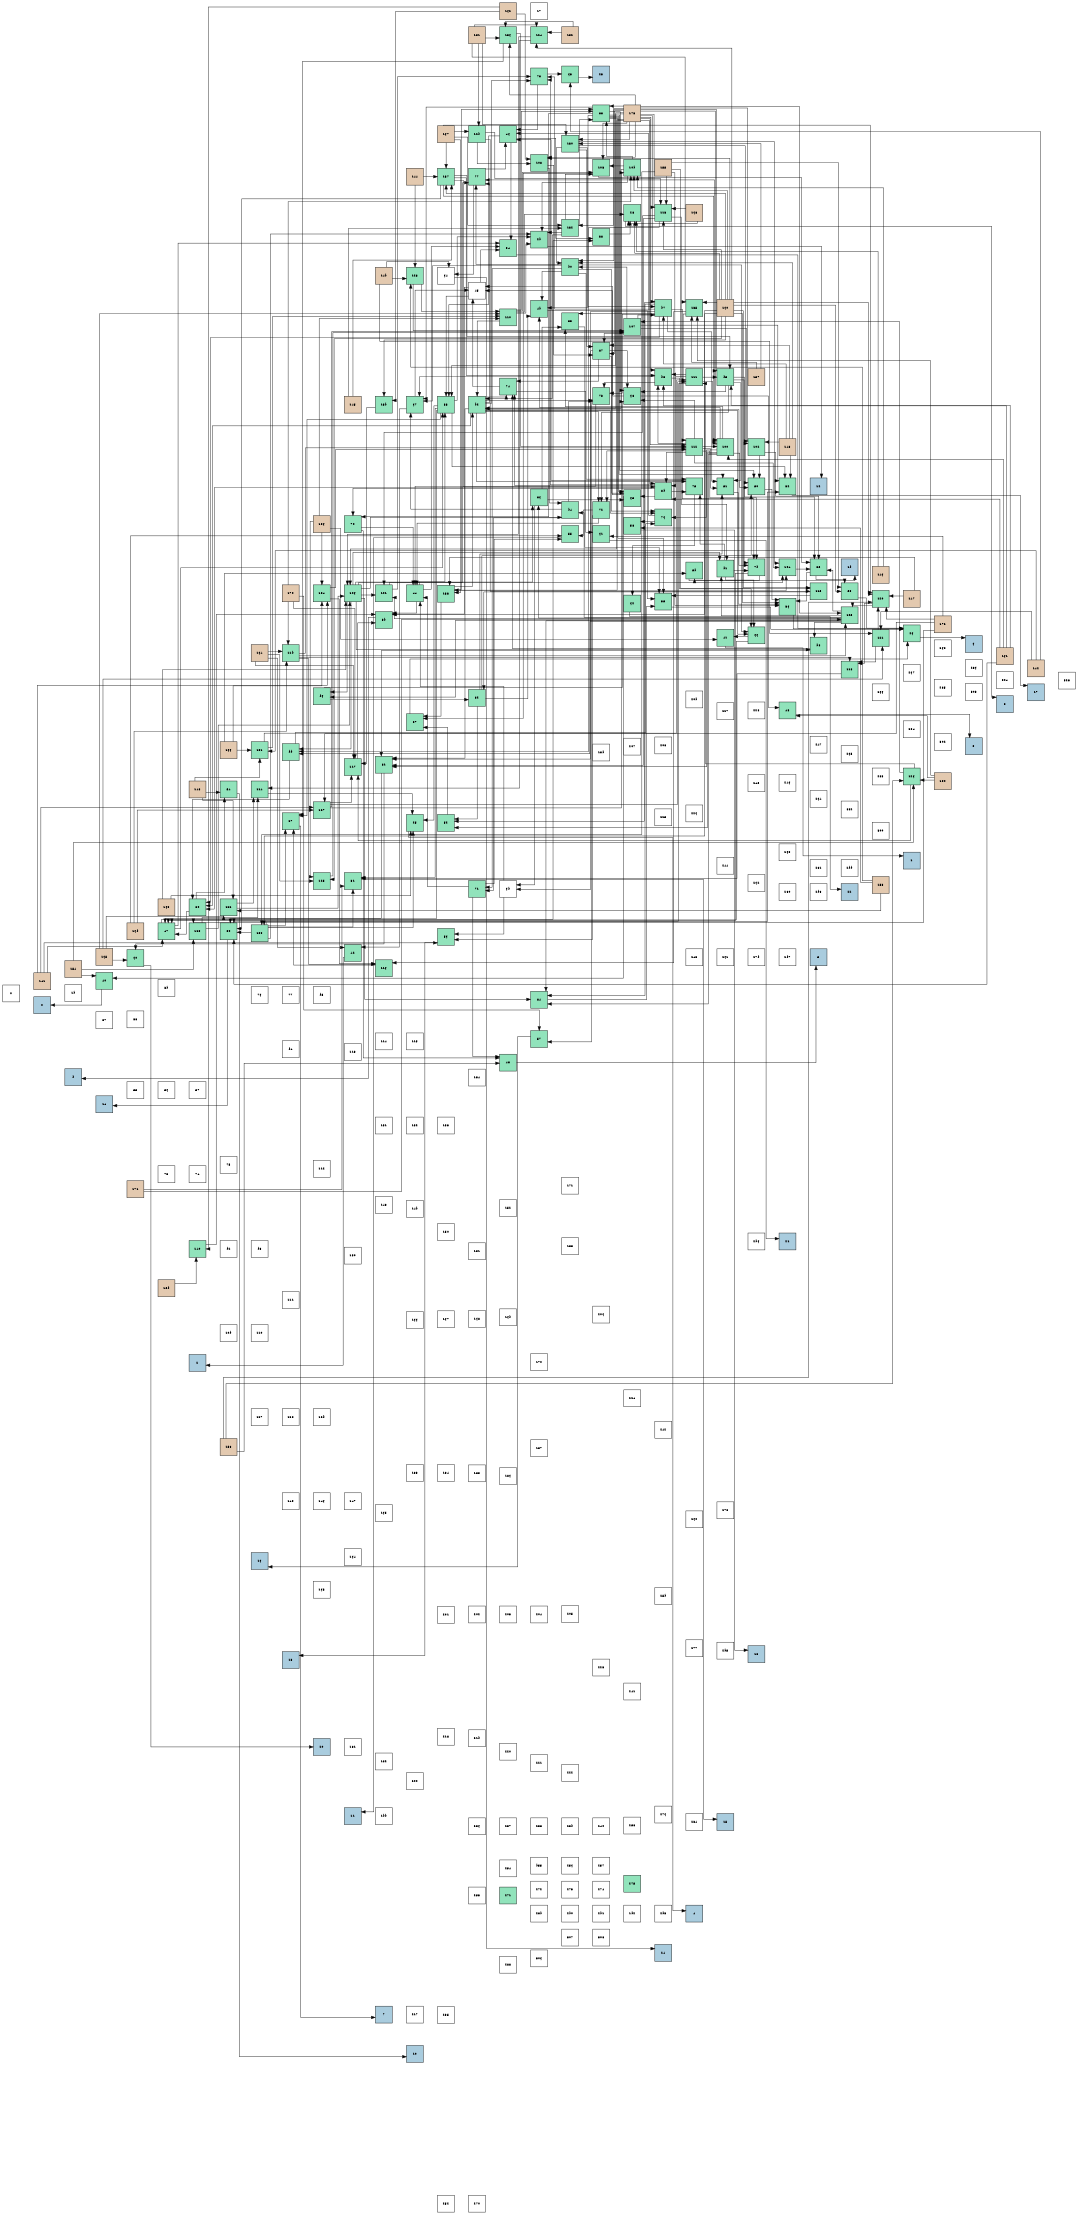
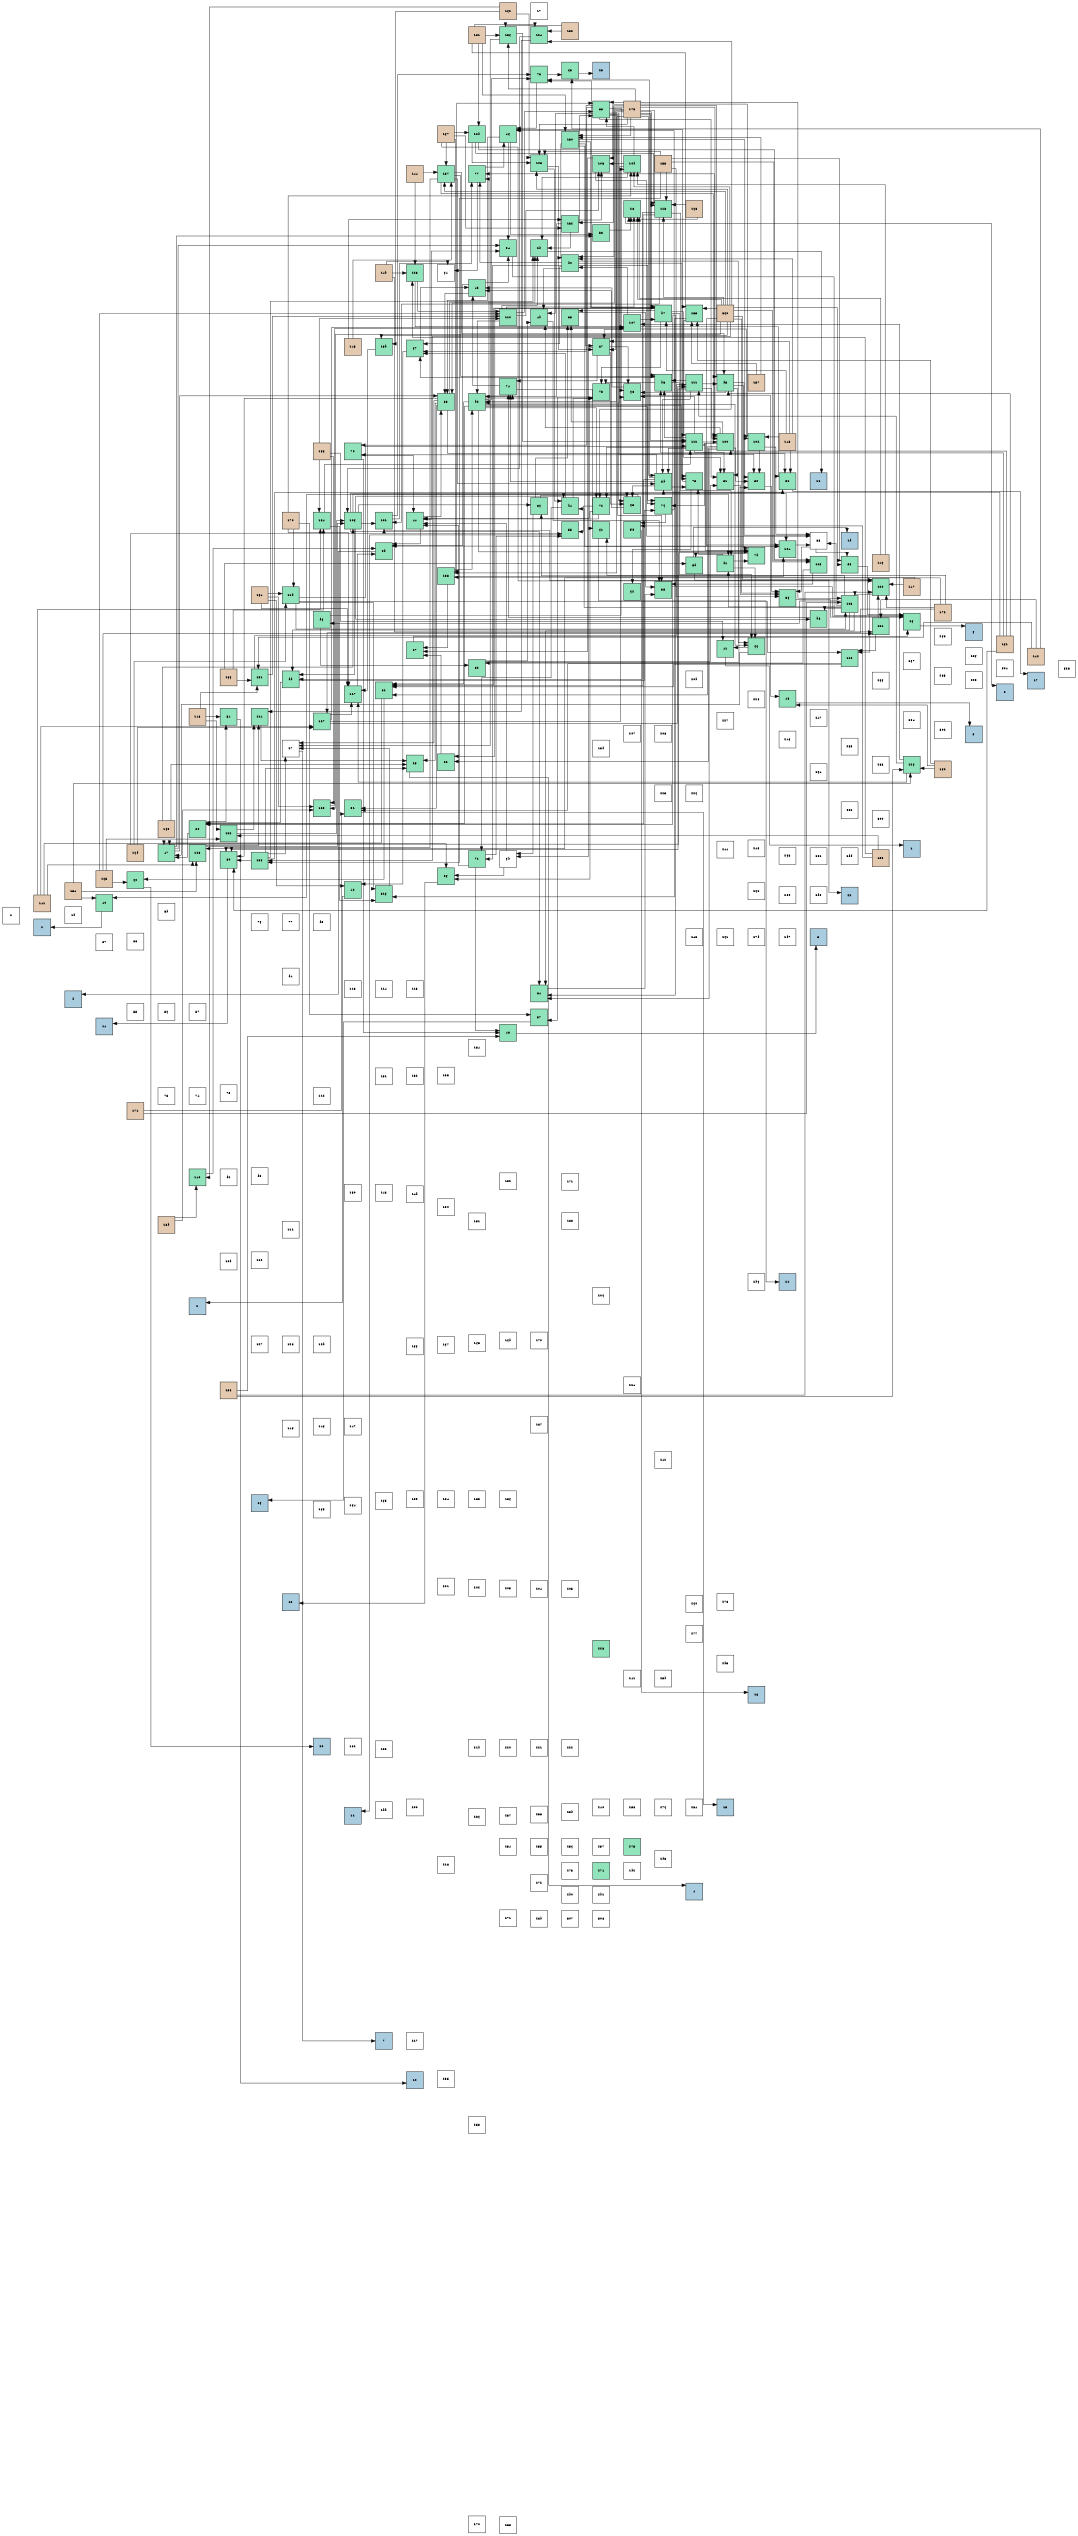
none -> (604, 152)
(477, 291) -> (477, 288)
(725, 308) -> (725, 313)
(617, 480) -> none
(819, 567) -> (819, 541)
(607, 619) -> (545, 530)
(830, 642) -> (829, 670)
(545, 651) -> (653, 687)
(347, 653) -> none
(477, 772) -> none
(291, 821) -> (291, 749)
(327, 927) -> none
(93, 946) -> (96, 865)
none -> (183, 956)
(384, 968) -> (384, 894)
(601, 1668) -> (601, 1649)
(539, 1866) -> (539, 1847)
(601, 1890) -> (601, 1871)
(508, 1896) -> (508, 1918)
(663, 1953) -> none
(539, 1958) -> none
(446, 2204) -> none
